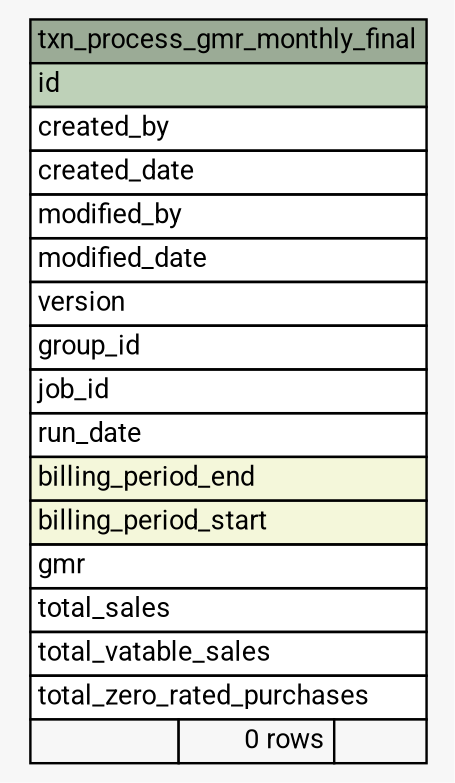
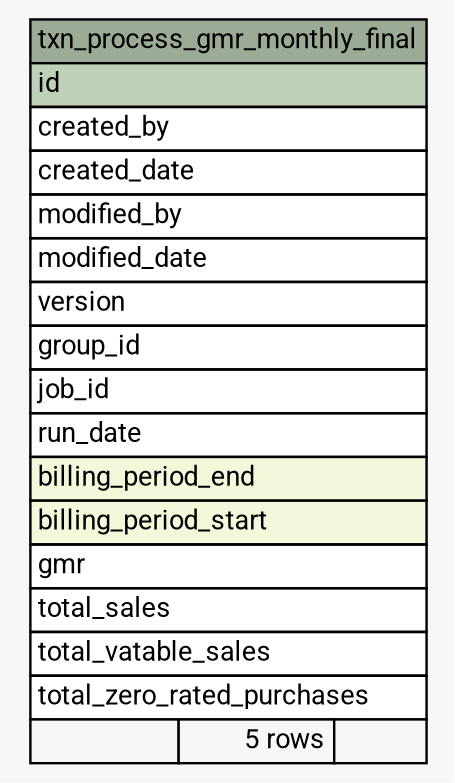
(286, 740) -> (286, 740)
